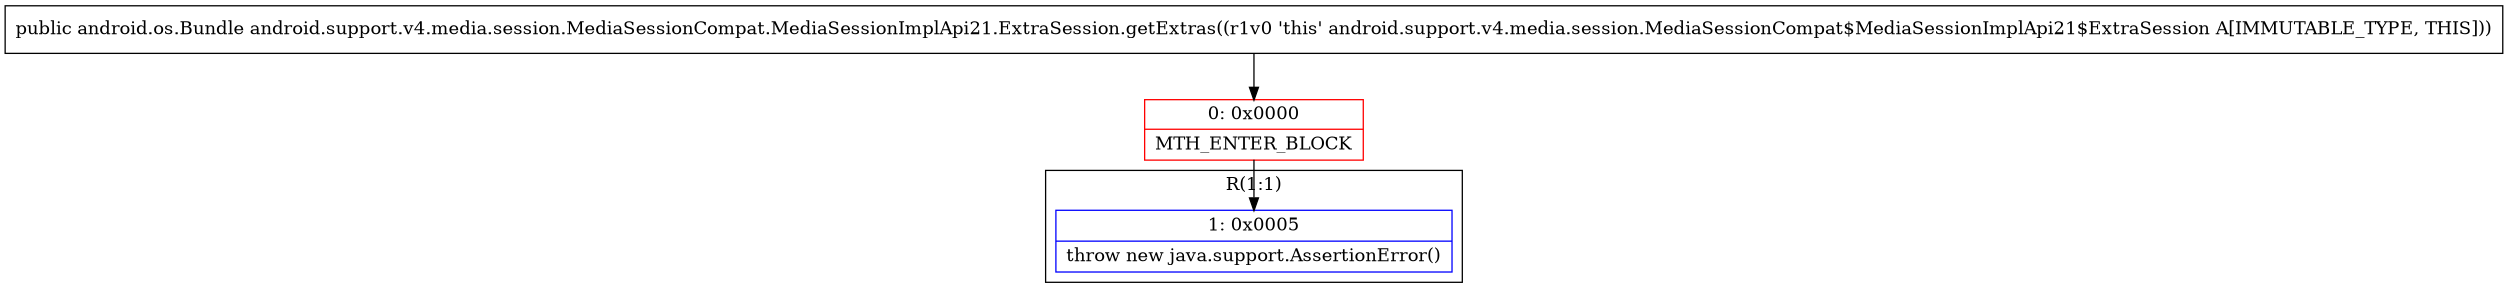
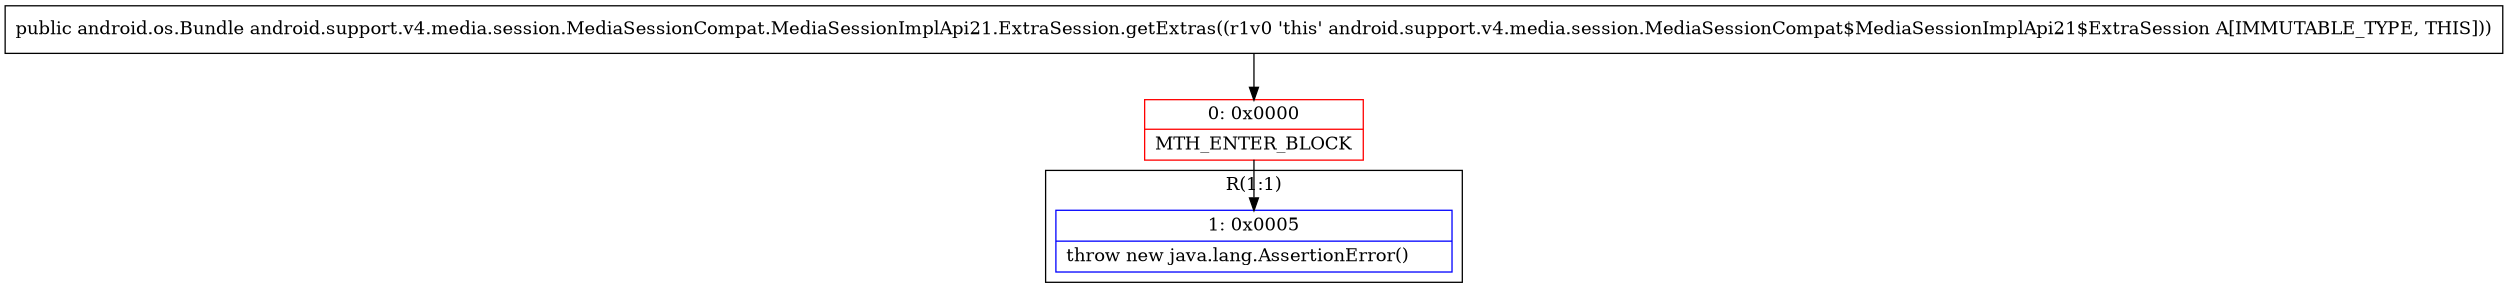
(1254, 256) -> (1238, 256)
